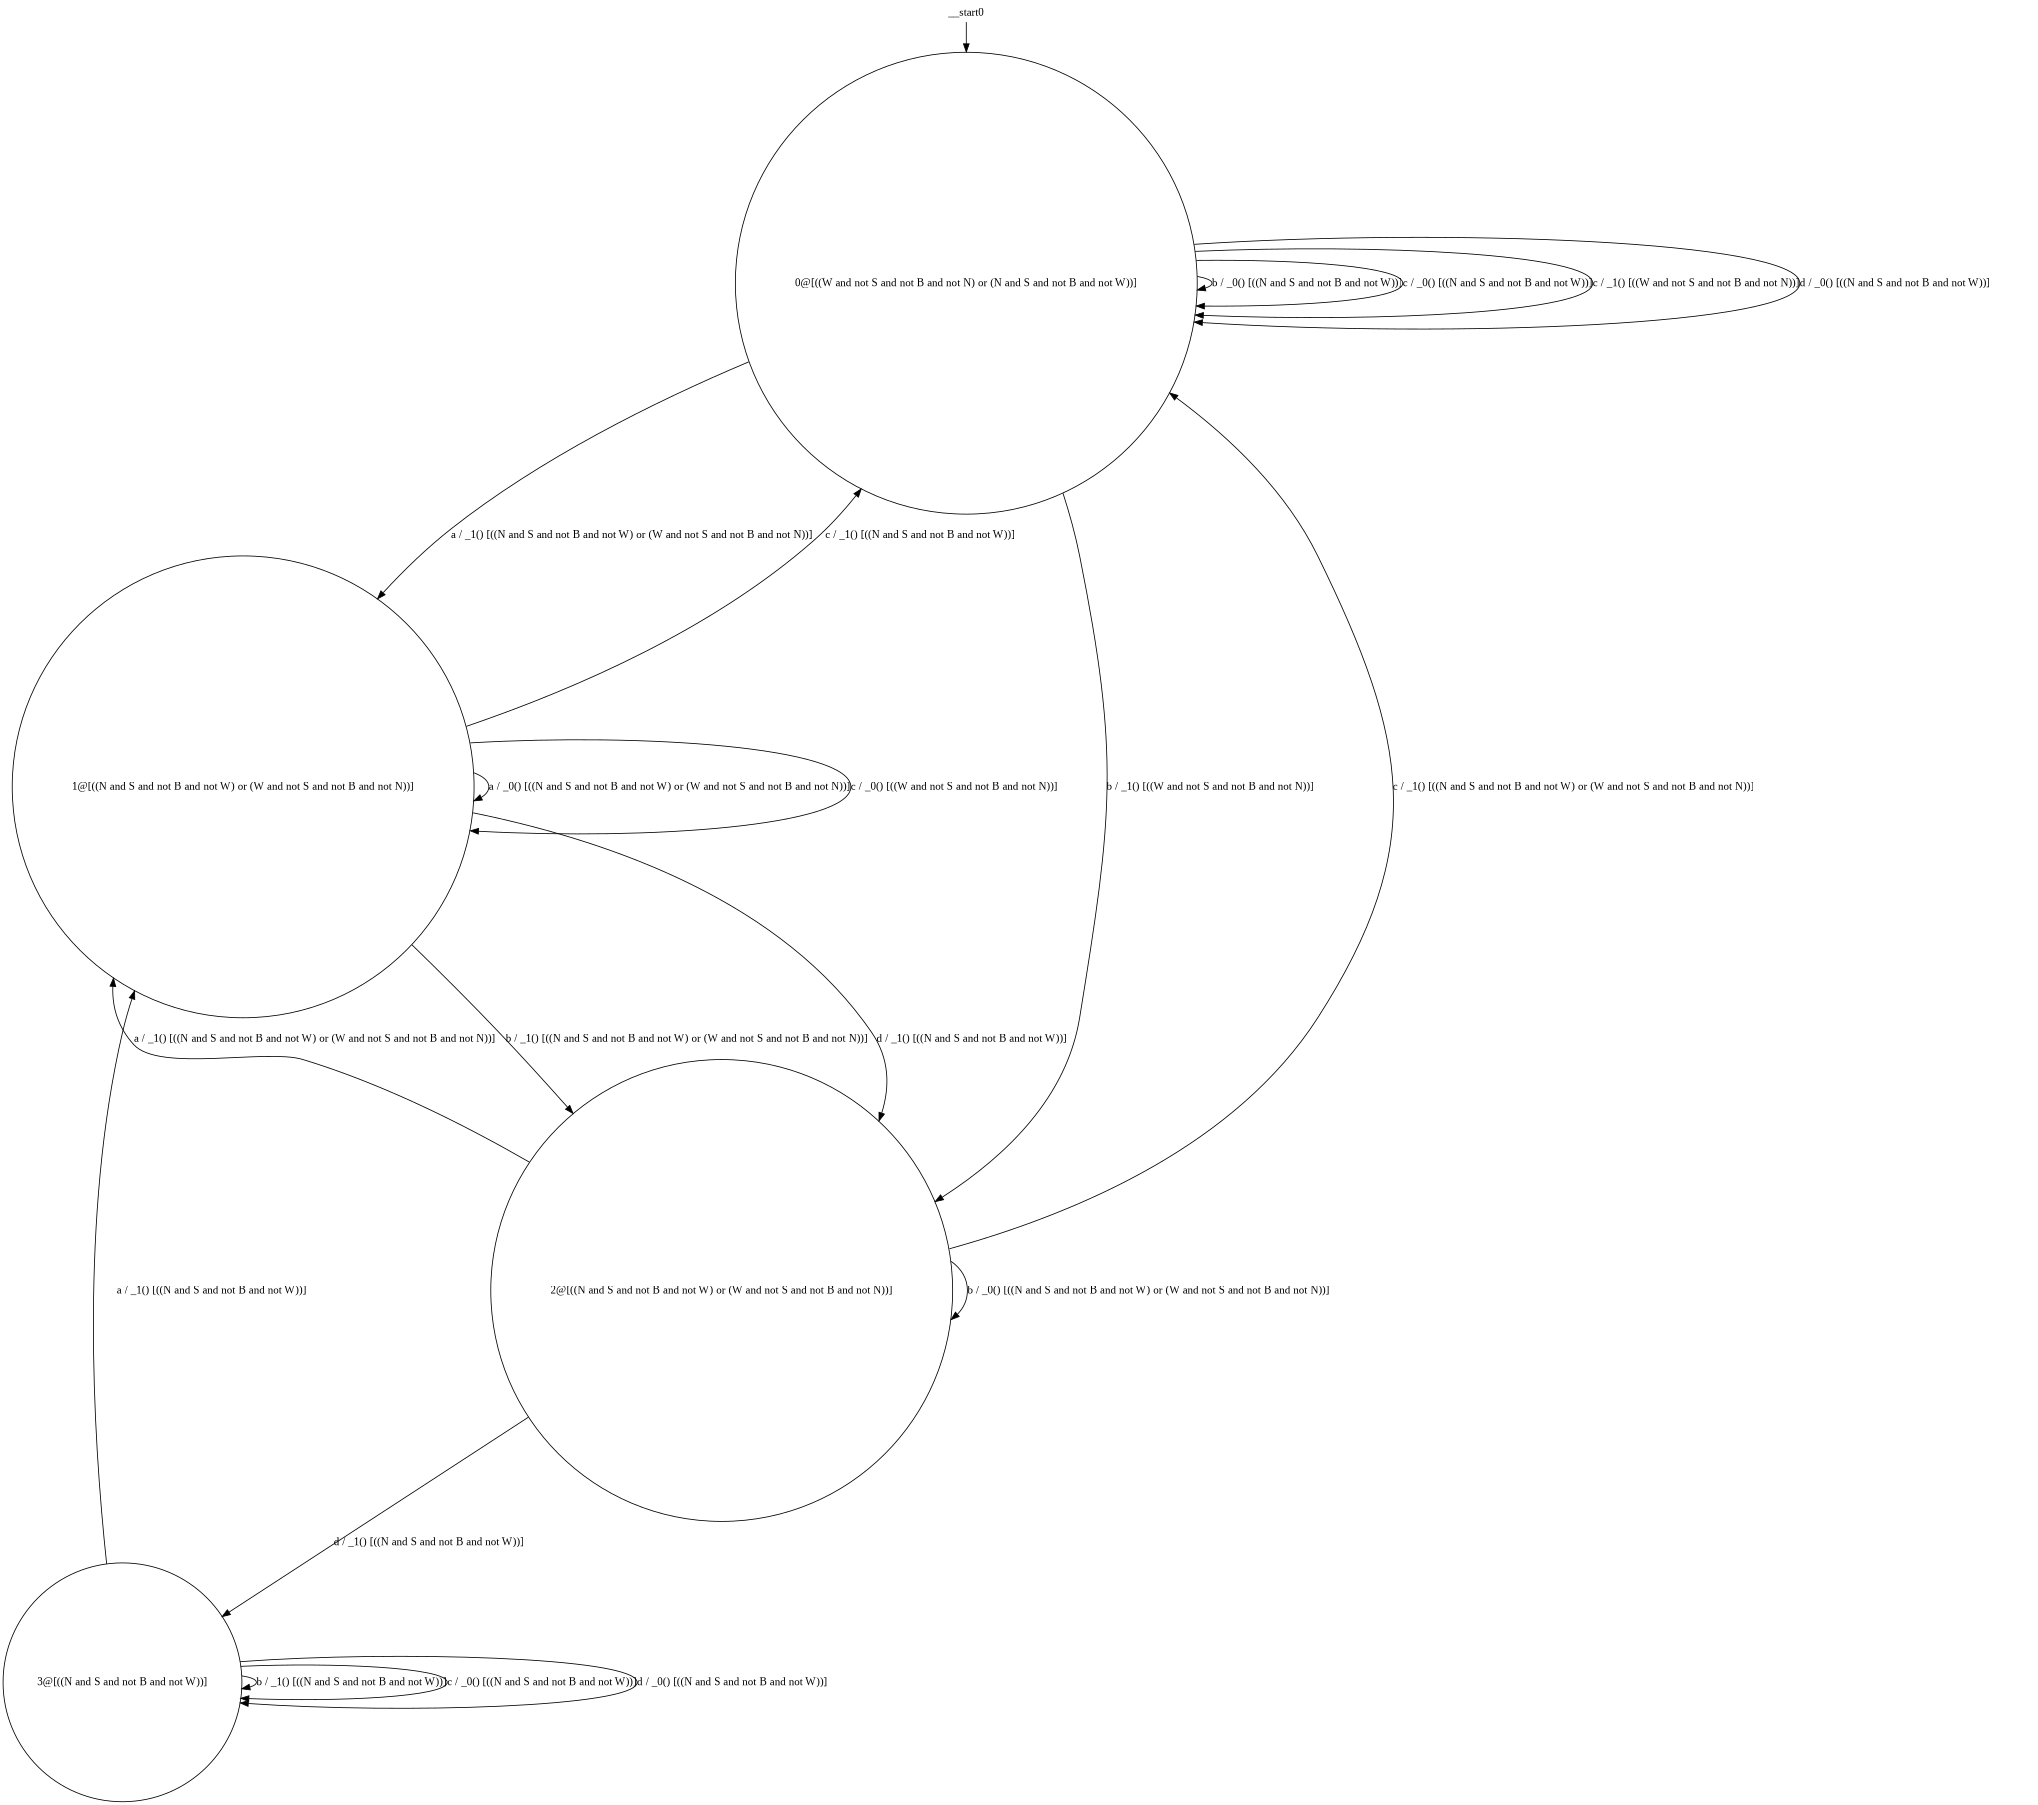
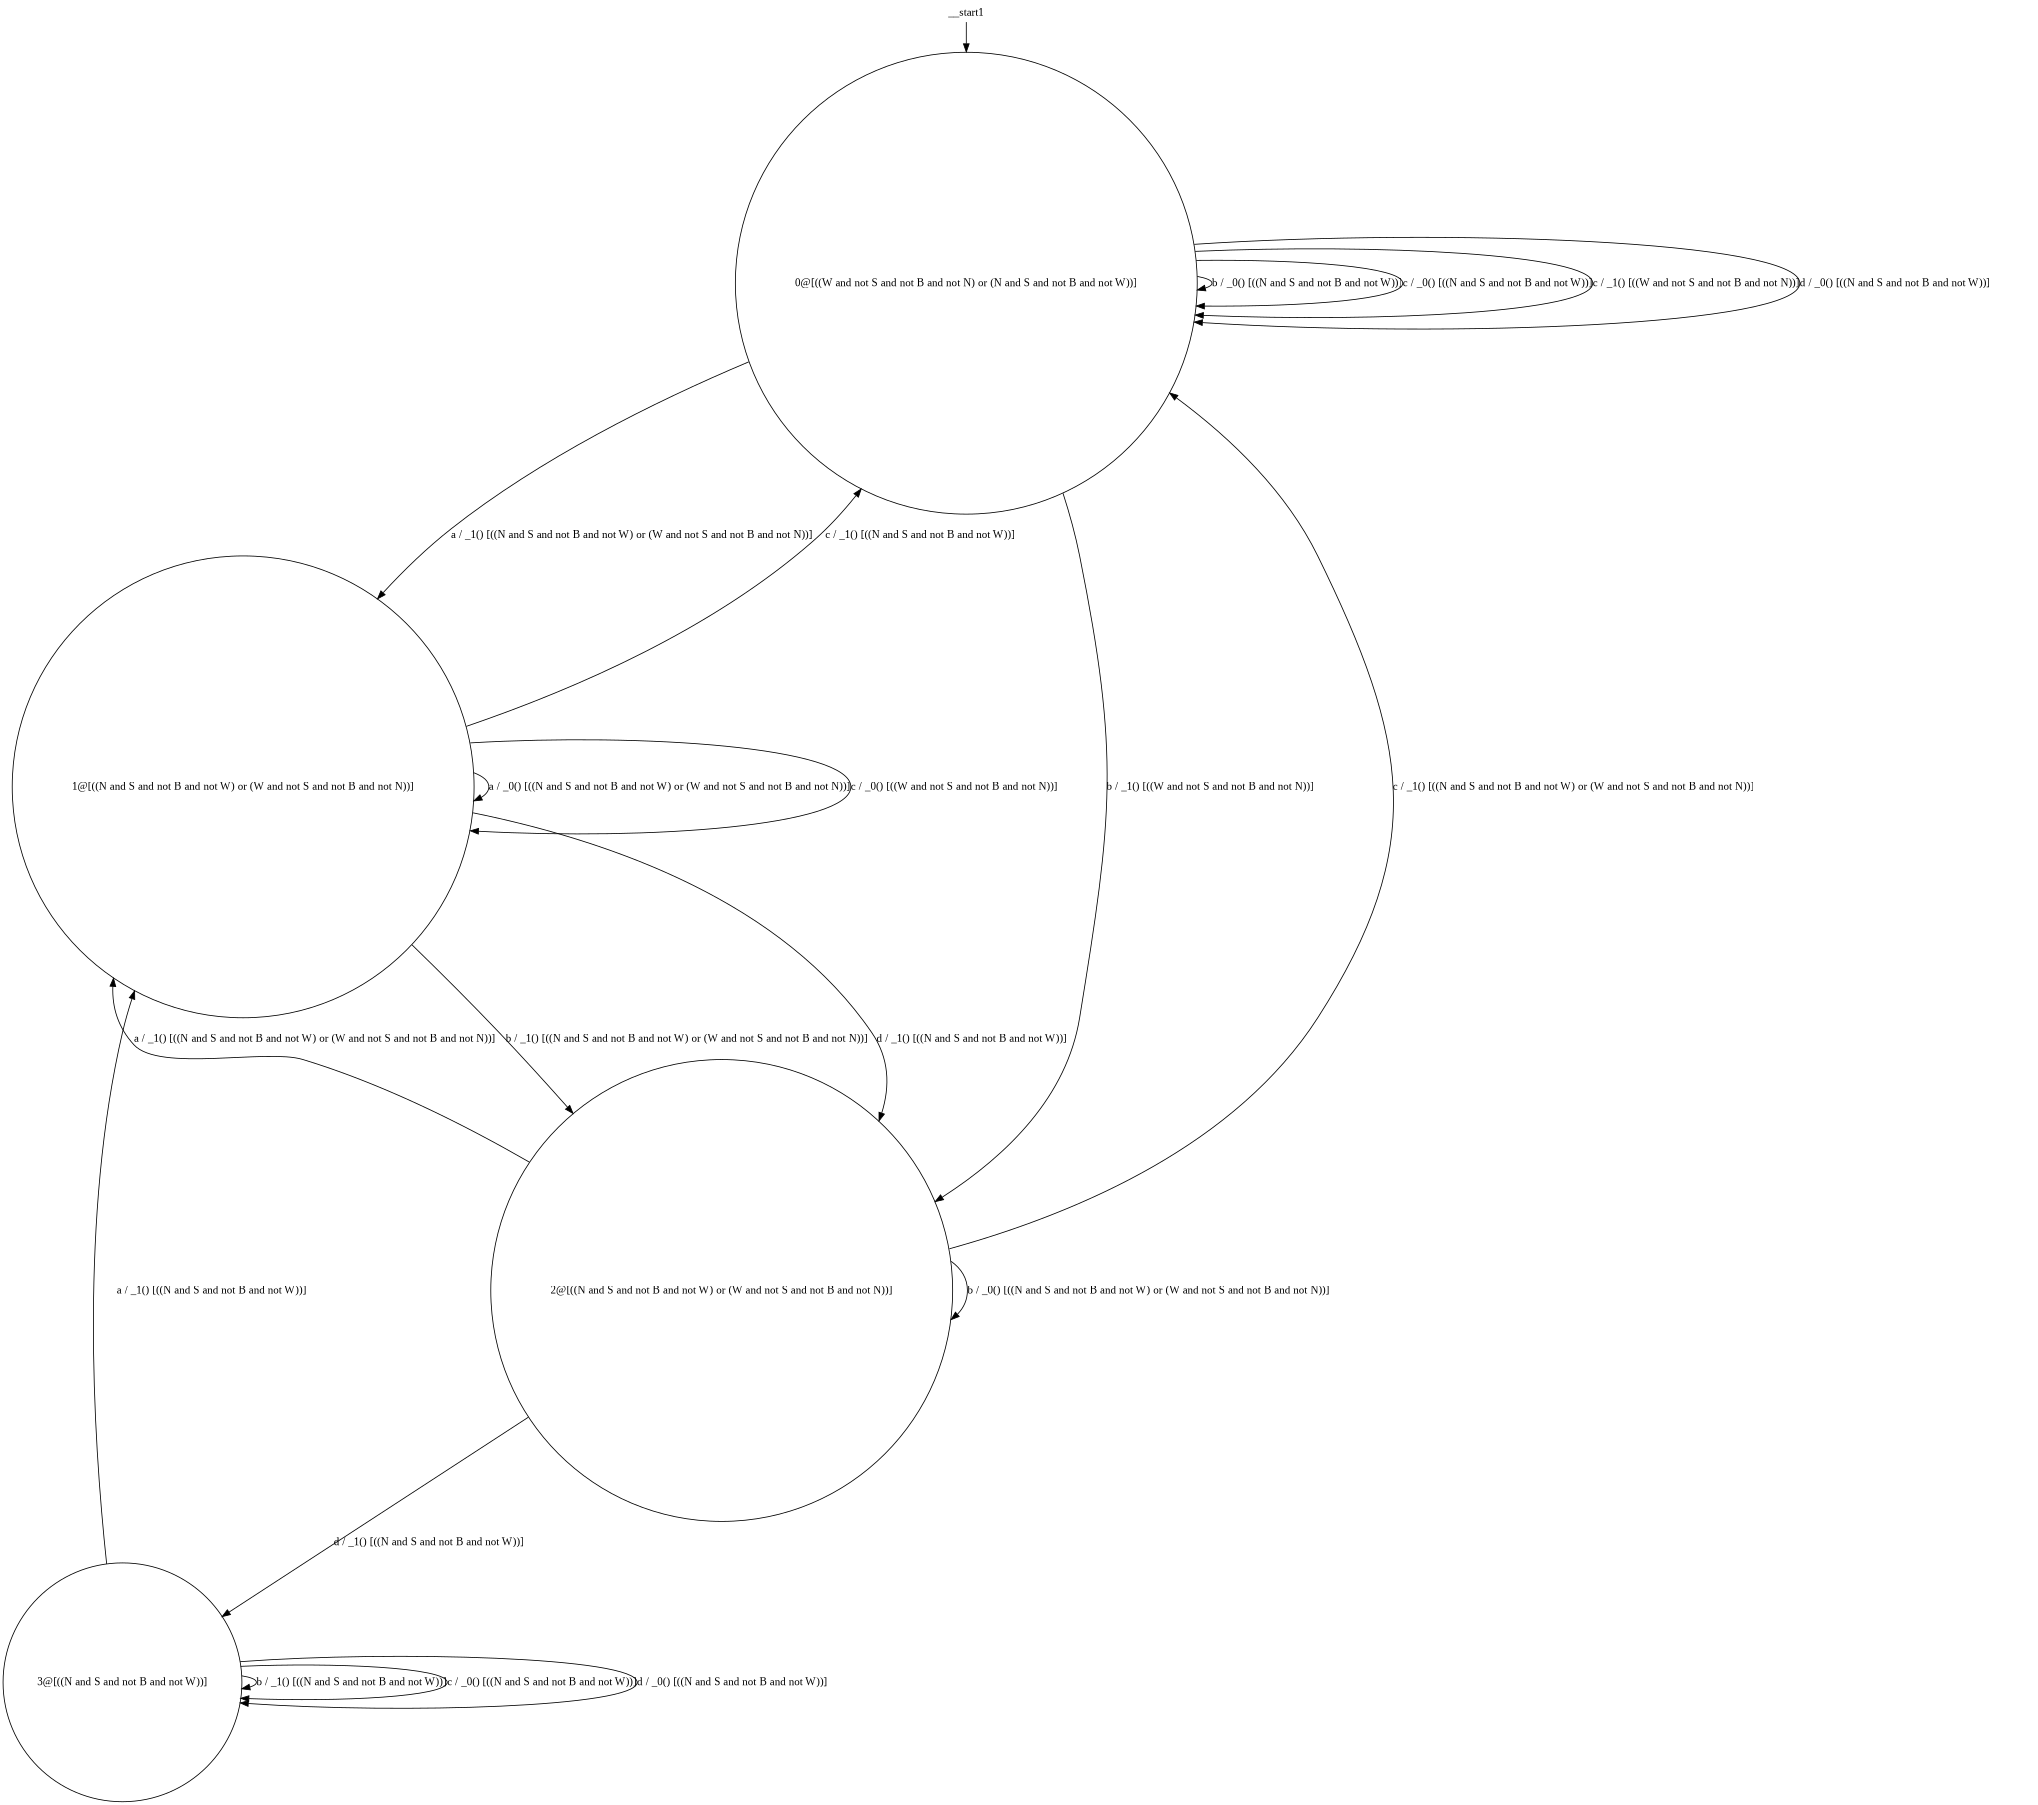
(966, 13) -> (966, 13)
